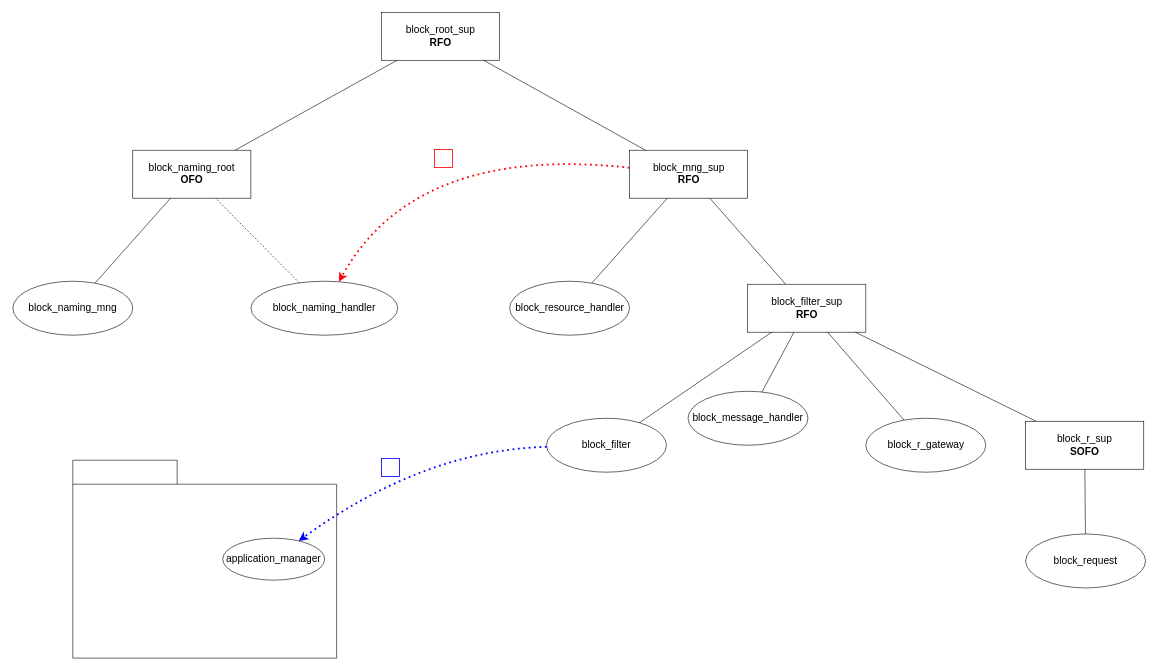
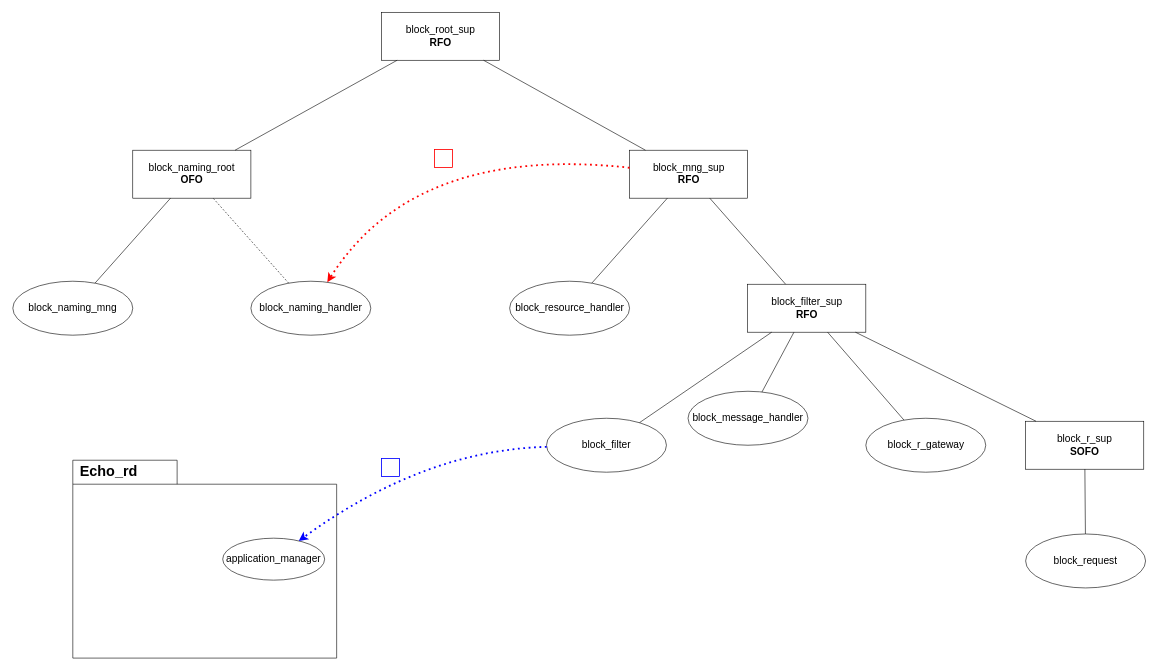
(324, 308) -> (311, 308)
none -> (111, 468)
